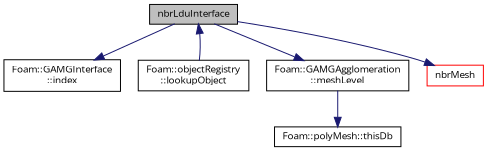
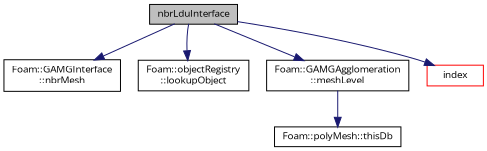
(200, 47) -> (187, 37)
(62, 76) -> (62, 76)
(455, 76) -> (455, 76)
